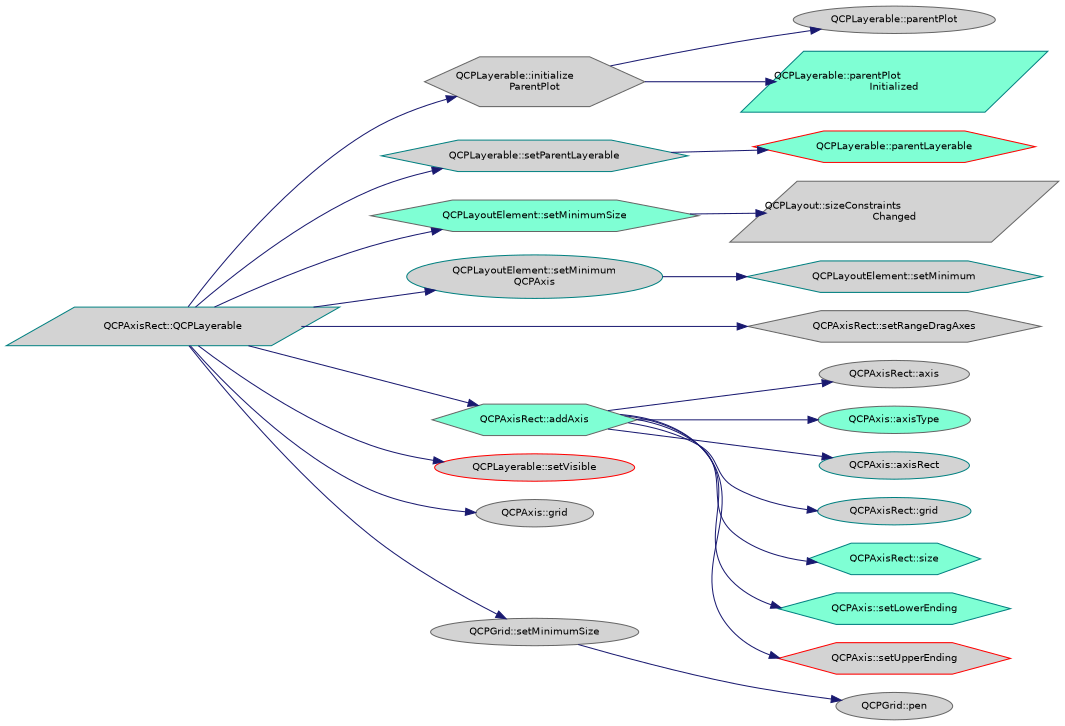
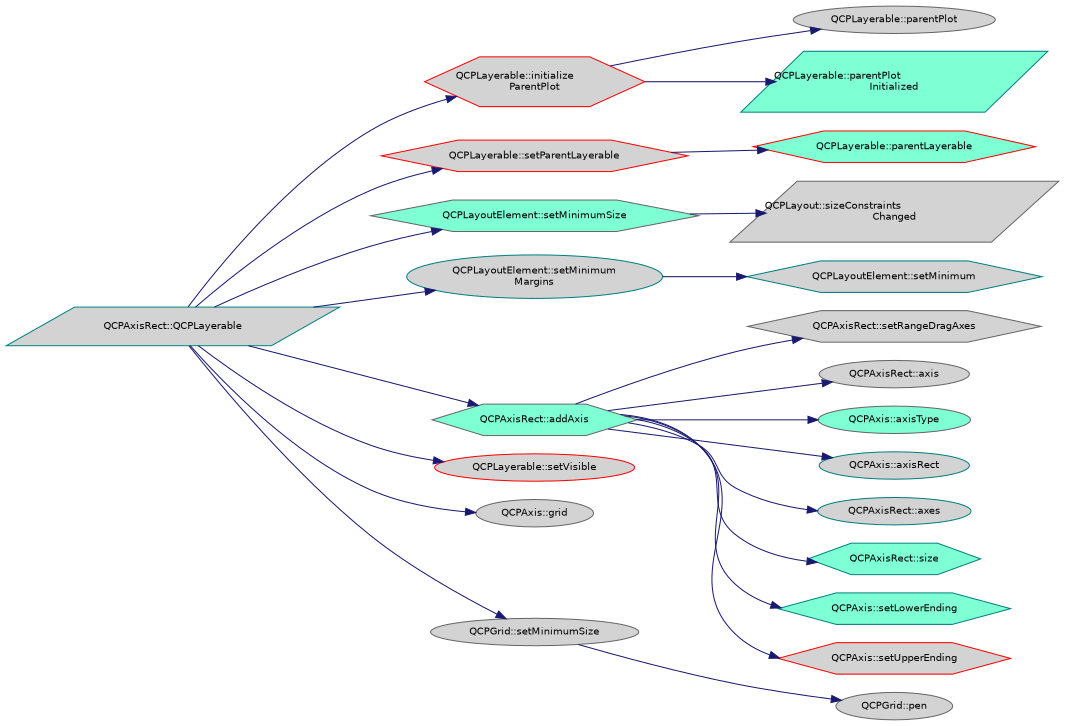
(535, 82) -> (535, 82)
(535, 156) -> (535, 156)
(535, 277) -> (535, 277)
(519, 326) -> (682, 367)
(894, 511) -> (894, 511)
